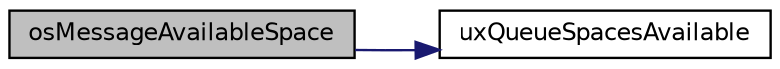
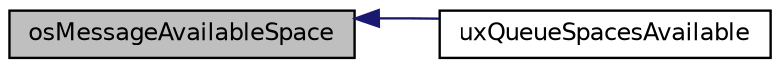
(385, 50) -> (409, 18)
